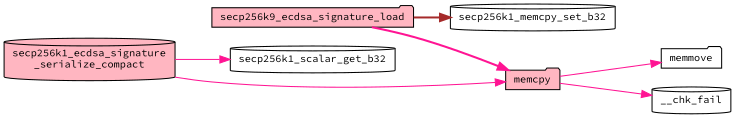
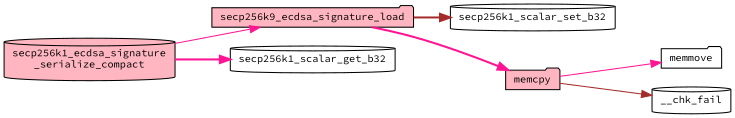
(533, 17) -> (533, 17)
(197, 59) -> (197, 59)
(335, 87) -> (212, 36)
(601, 89) -> (601, 89)
